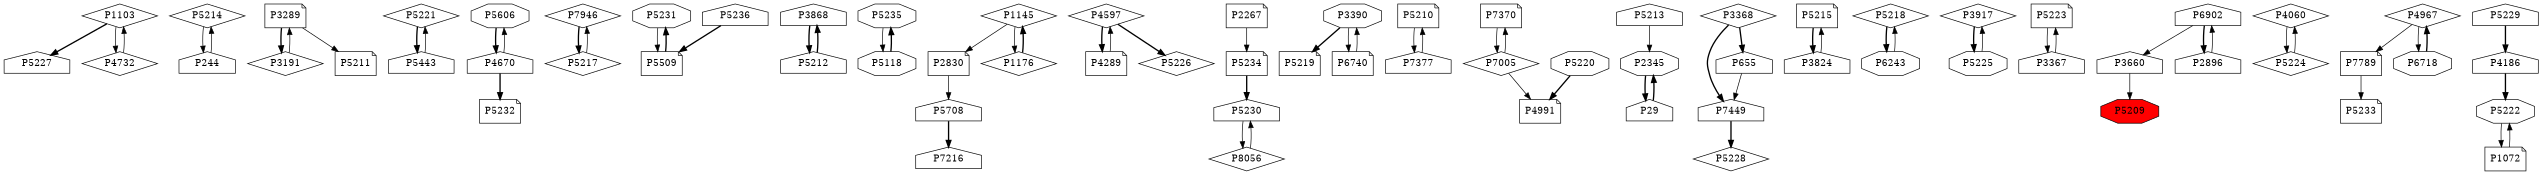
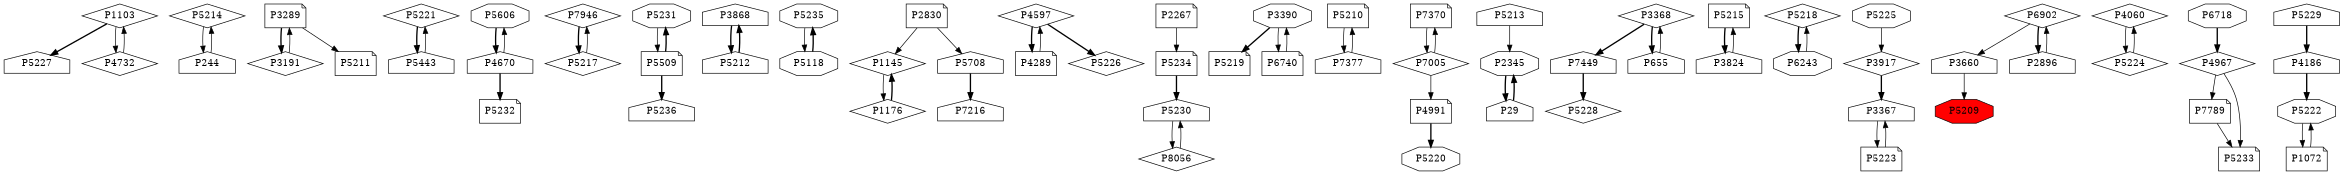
(2208, 16) -> (2042, 16)
(989, 36) -> (908, 38)
(1974, 36) -> (1881, 84)
(2418, 36) -> (2238, 105)
(703, 37) -> (662, 84)
(1739, 83) -> (1661, 43)
(1562, 85) -> (1431, 132)
